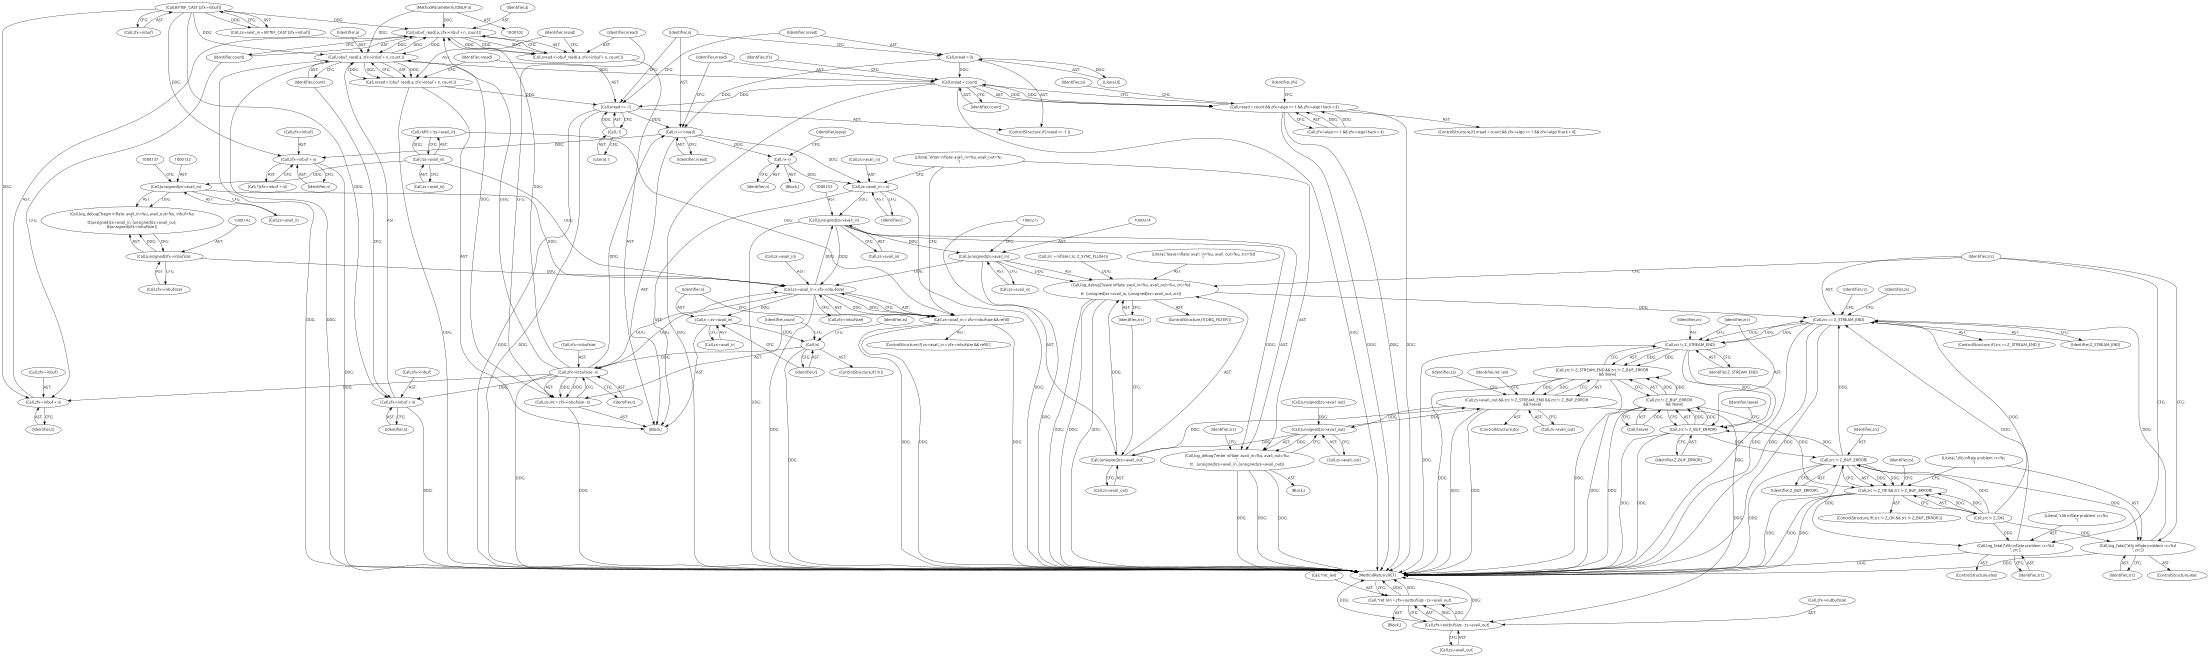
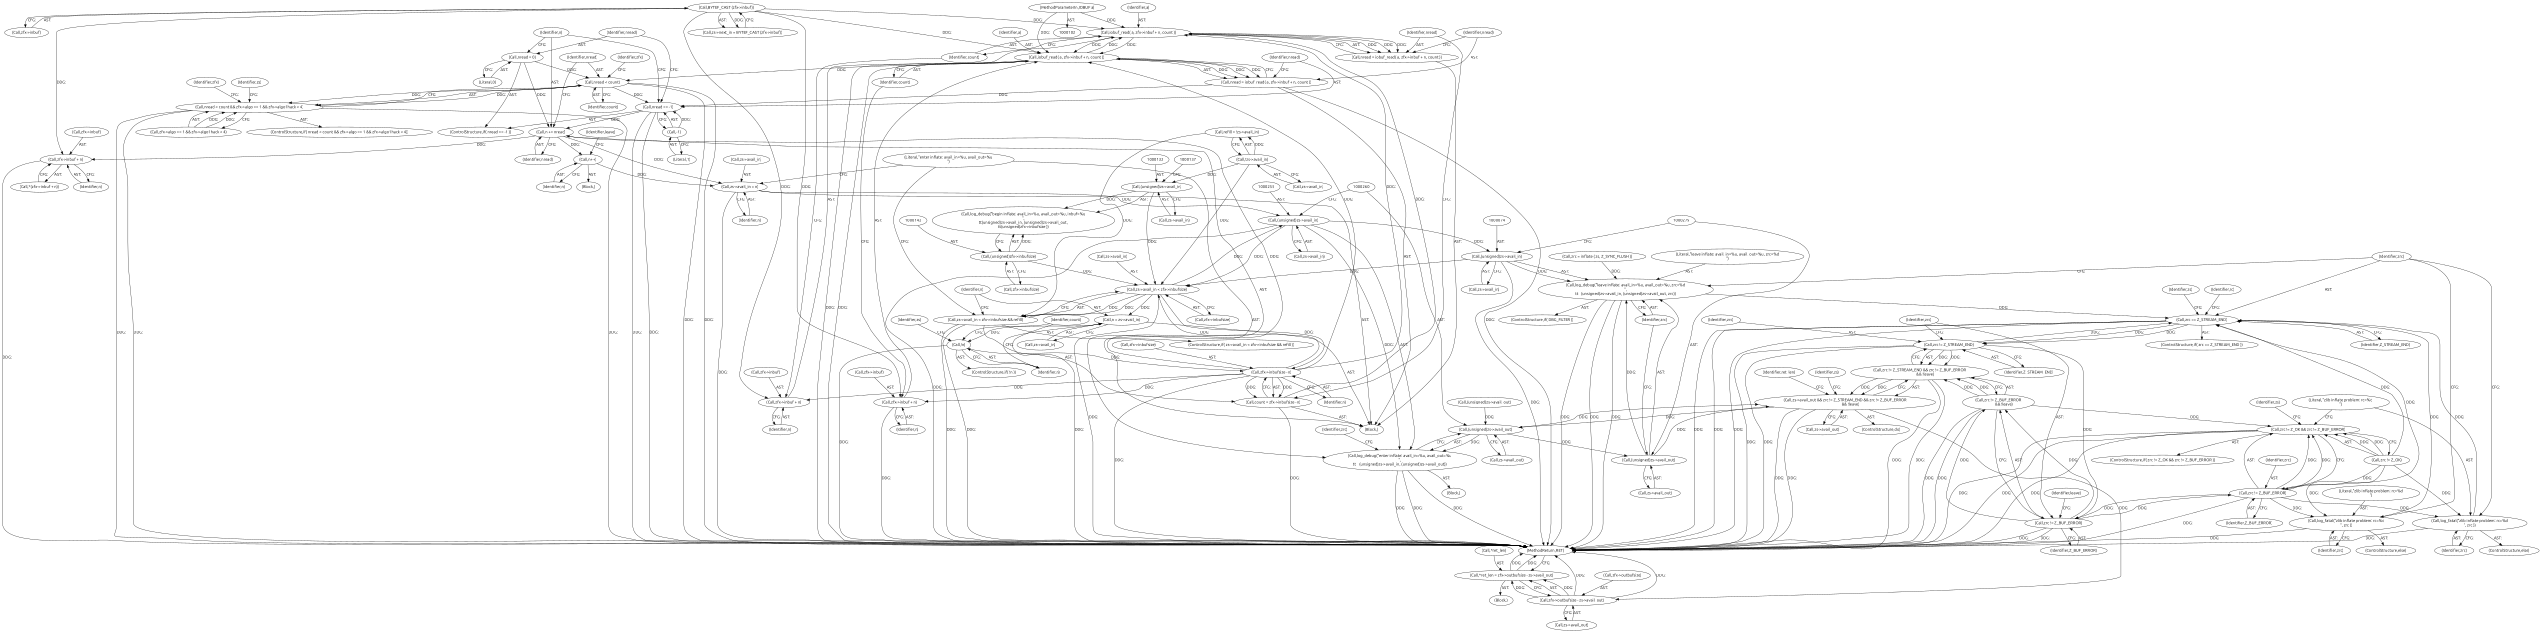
(1101, 70) -> (489, 70)
none -> (1361, 187)
(1638, 430) -> none
